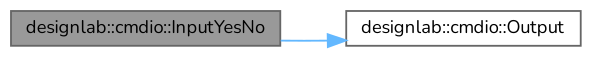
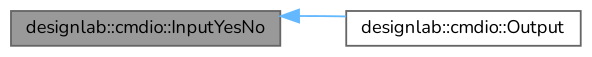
(304, 41) -> (323, 16)
